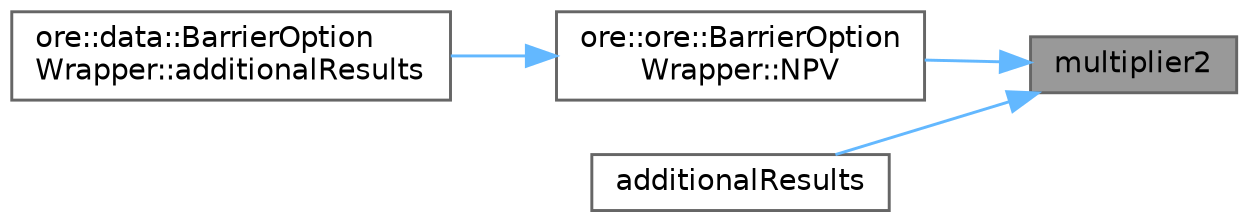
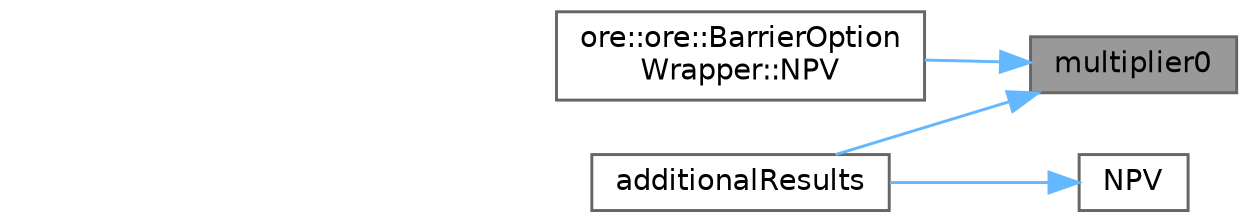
(231, 56) -> none
(1134, 65) -> (1134, 65)
none -> (1134, 183)
